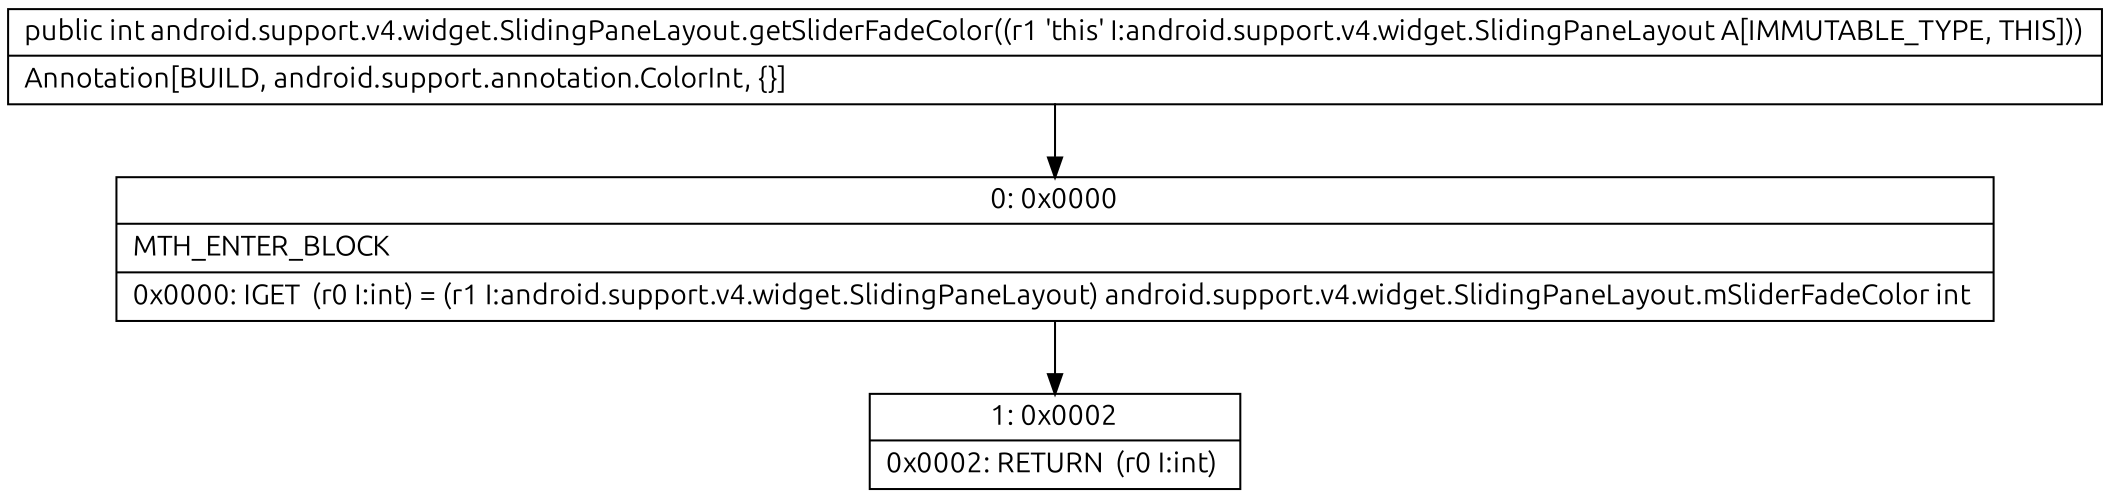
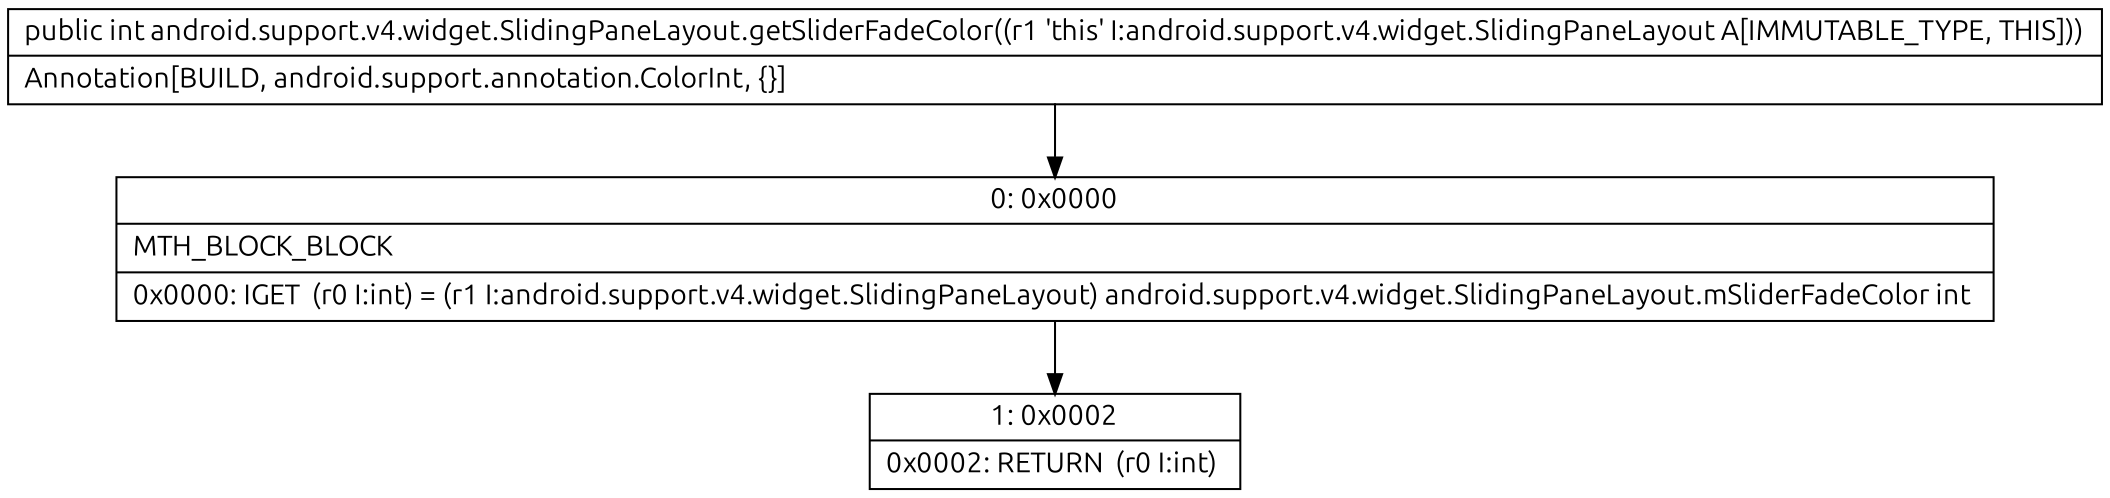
(261, 247) -> (263, 247)
